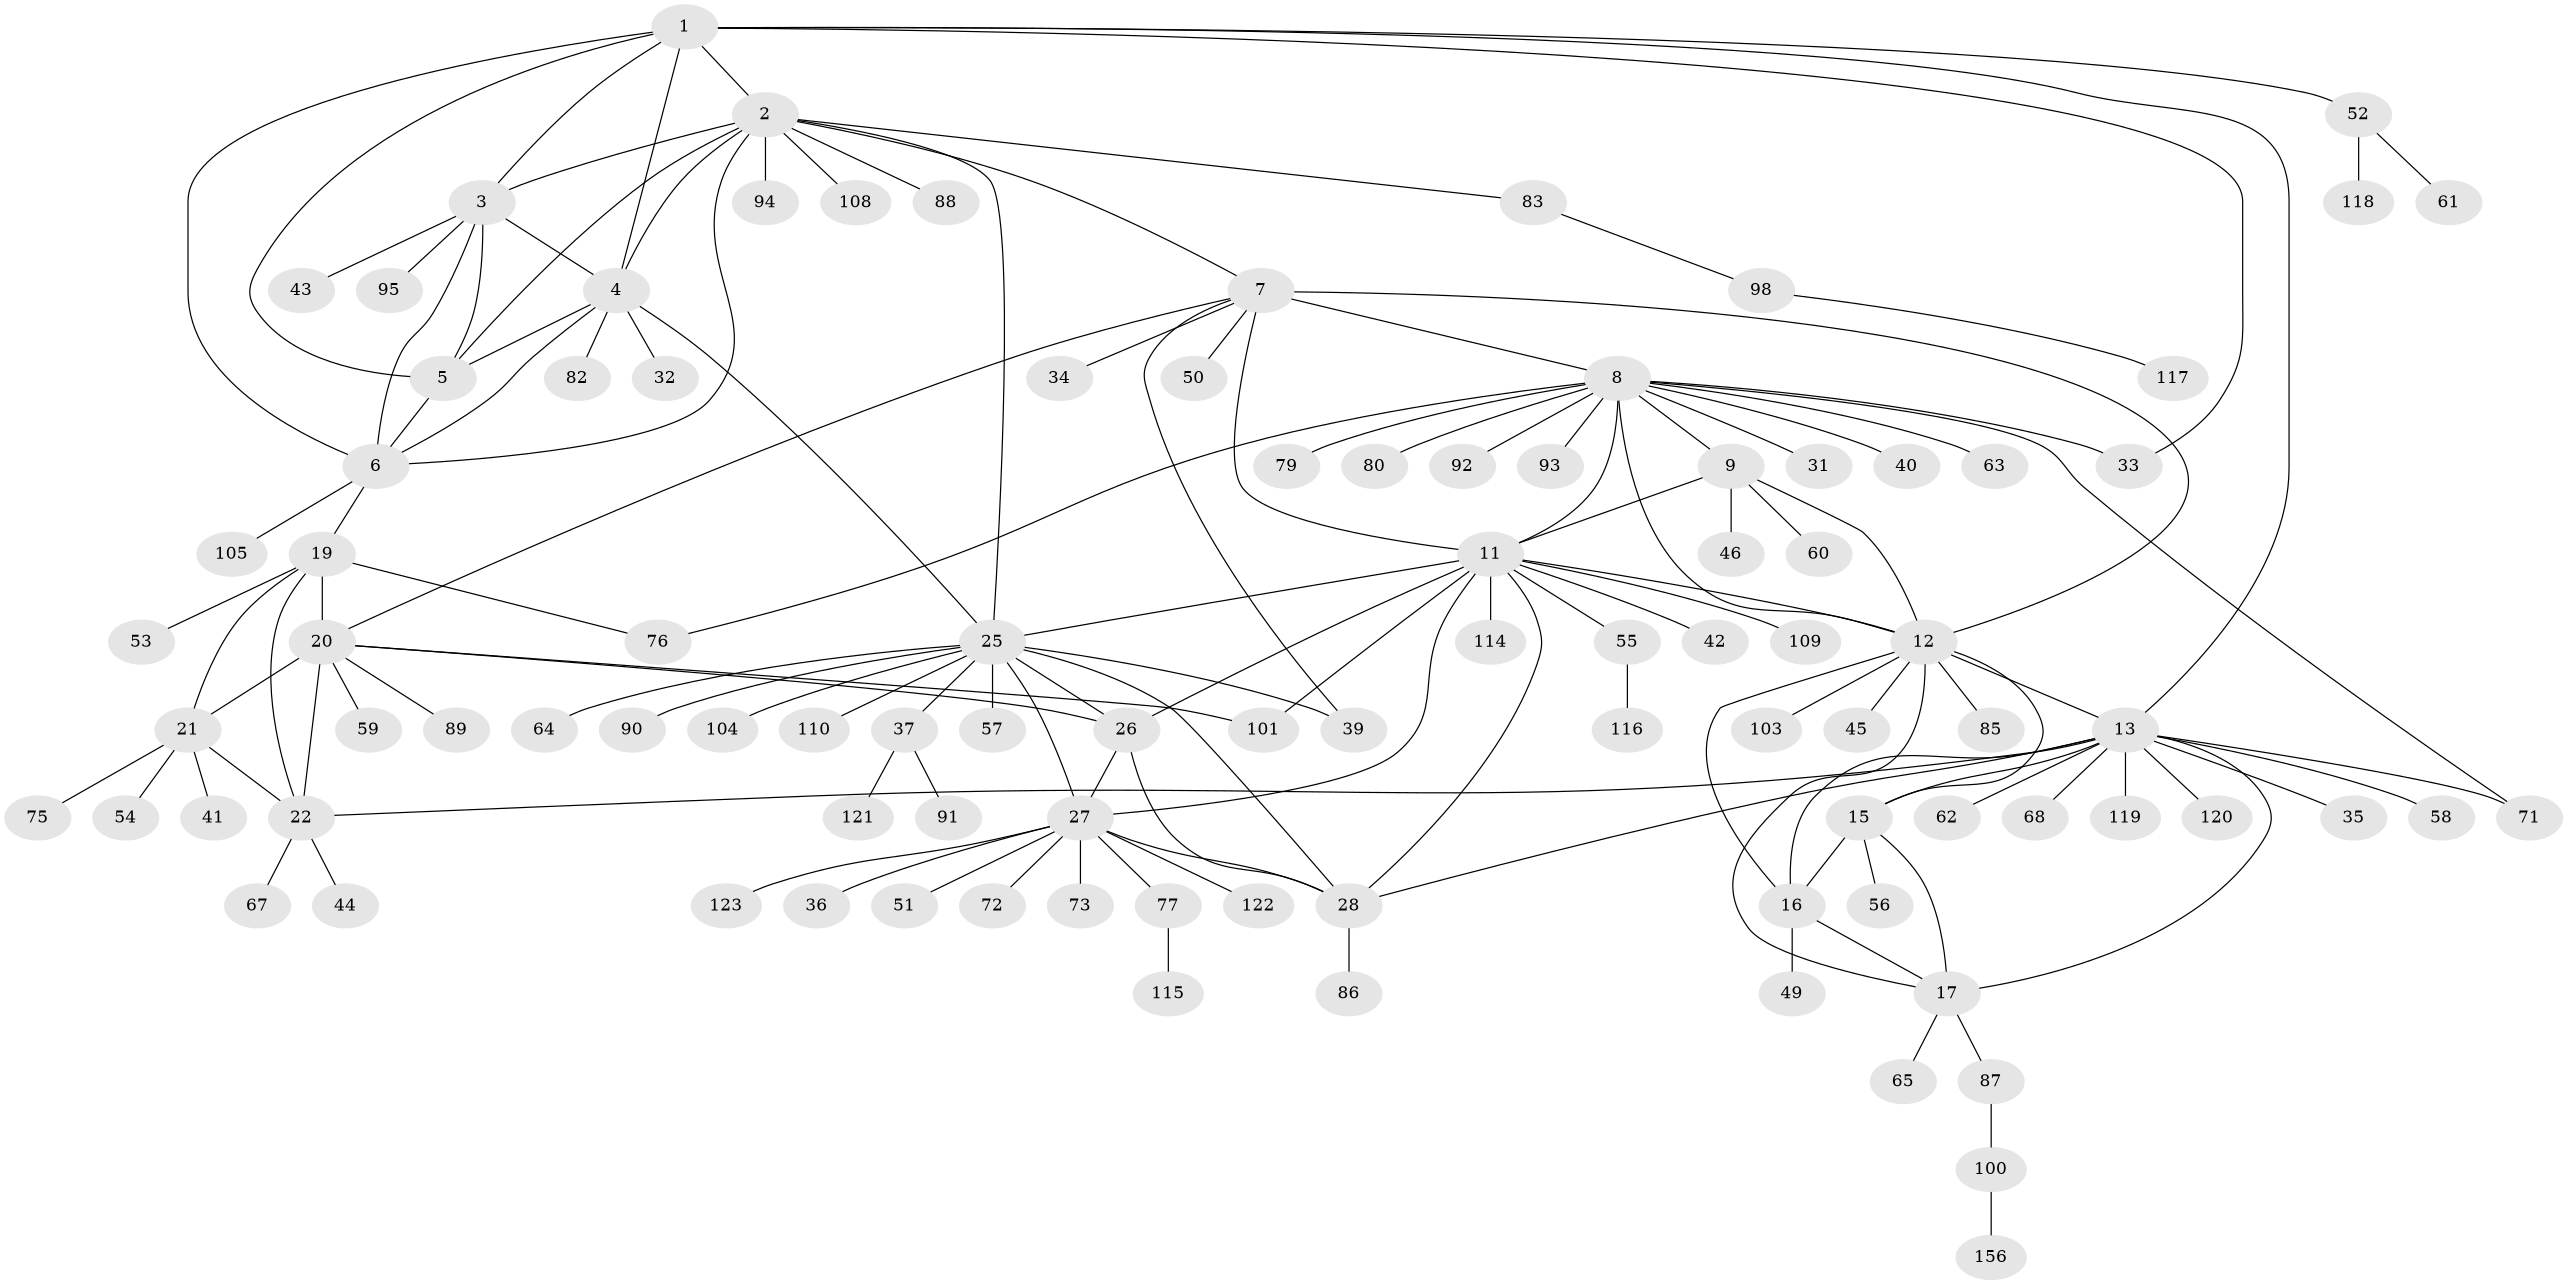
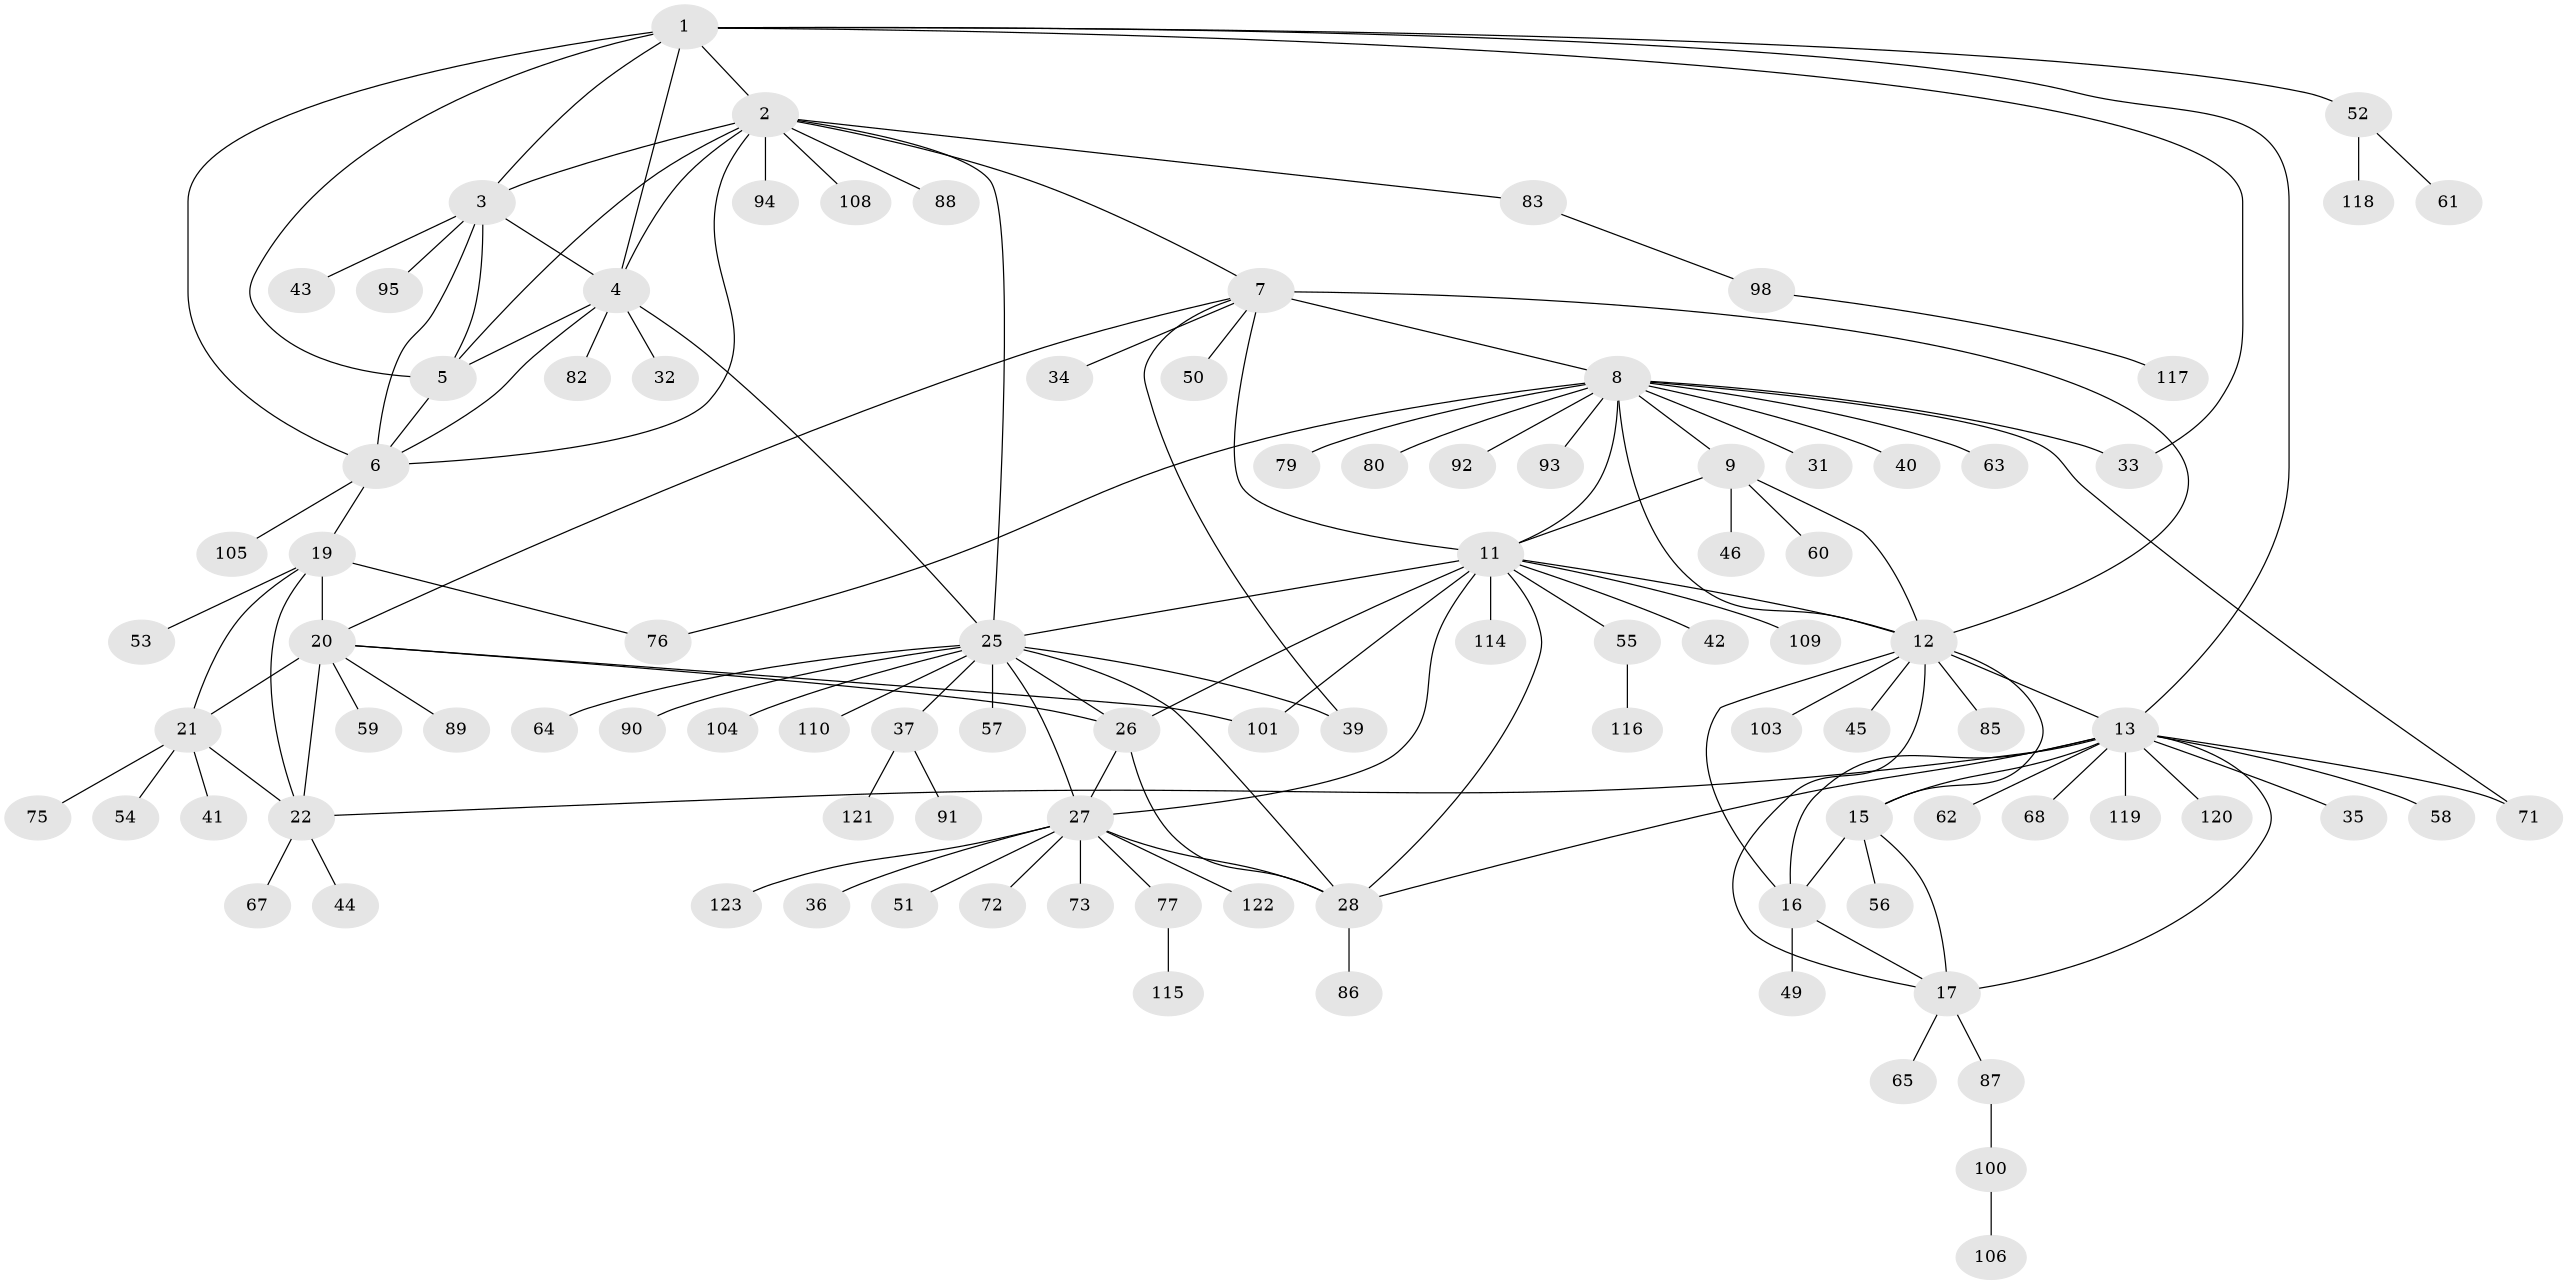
(1991, 1257) -> (1991, 1257)
